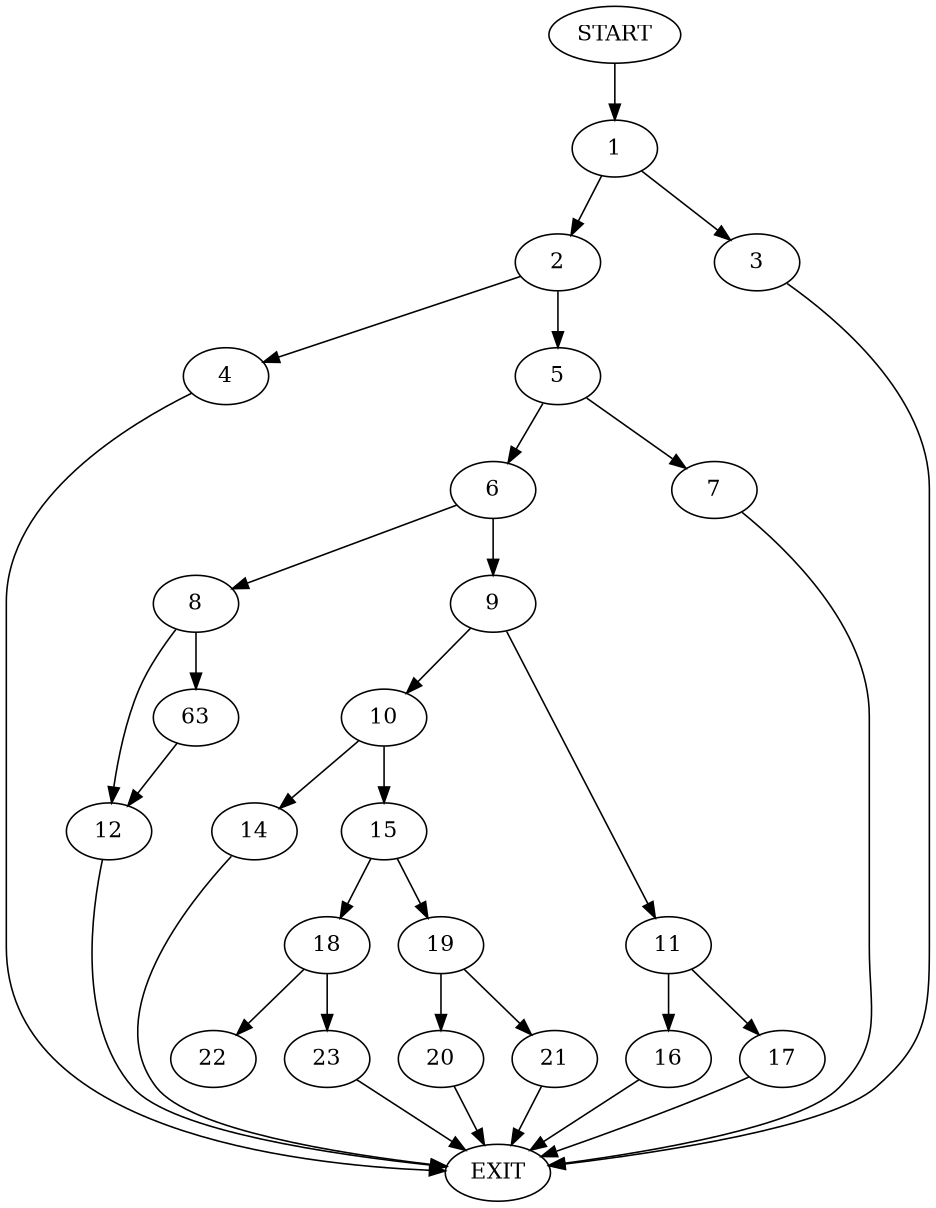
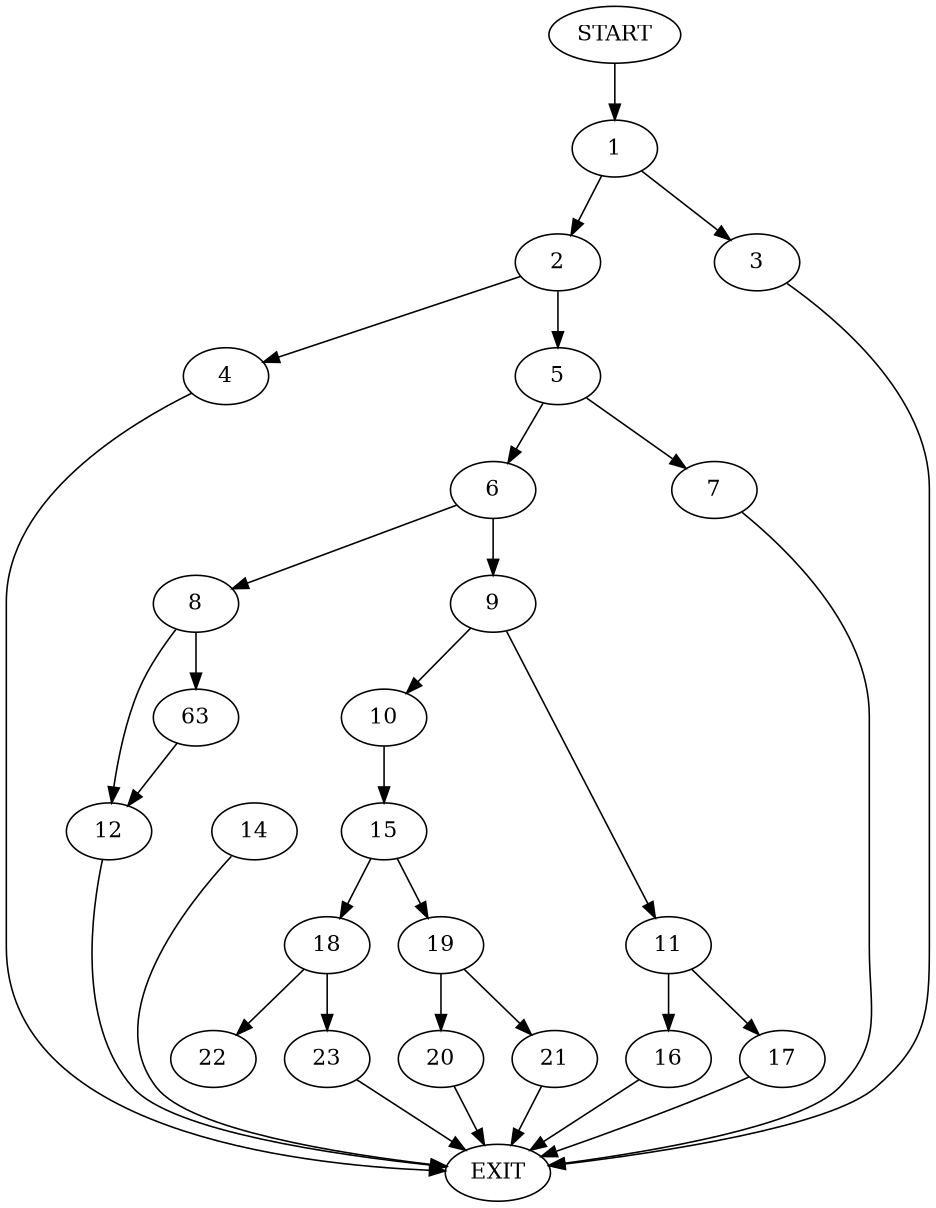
(325, 769) -> none
